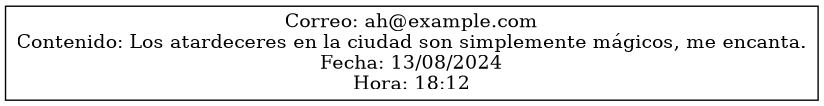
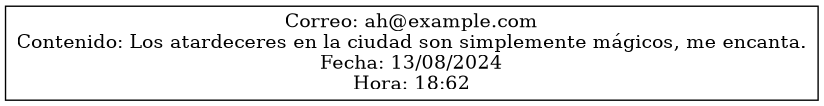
(412, 84) -> (412, 84)
